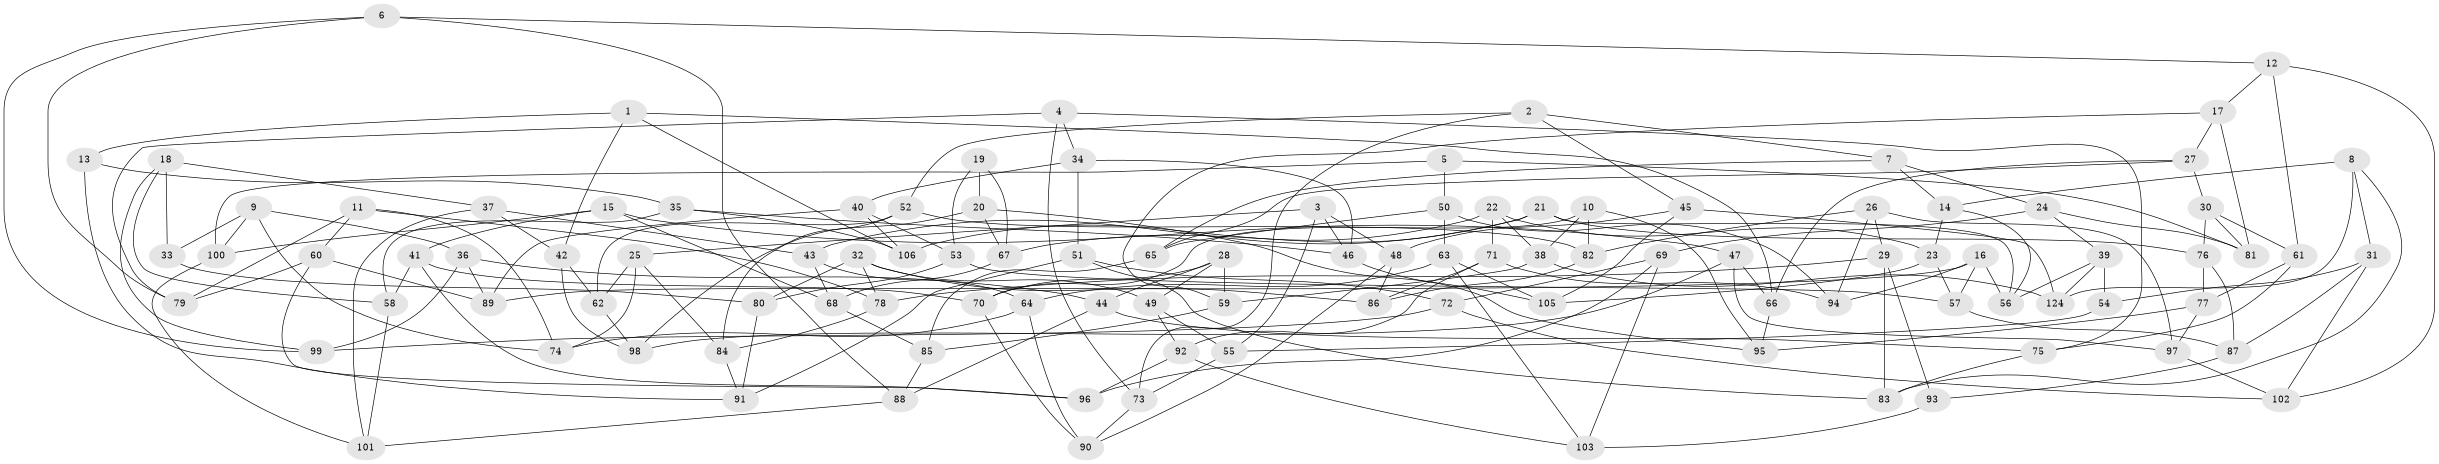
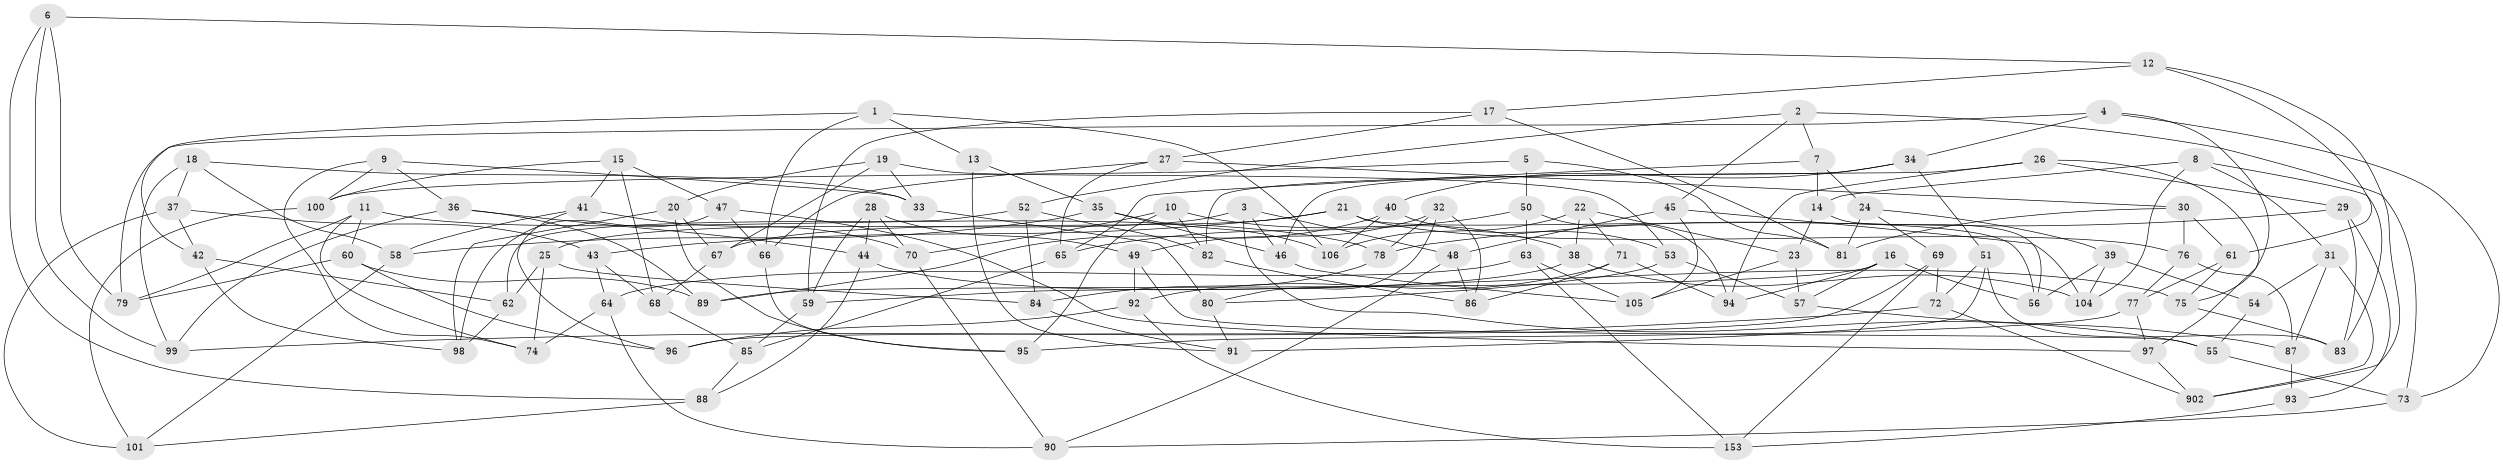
none -> (899, 182)
(2055, 304) -> (2084, 304)
(2281, 400) -> (2195, 400)
(1585, 448) -> (1733, 448)
